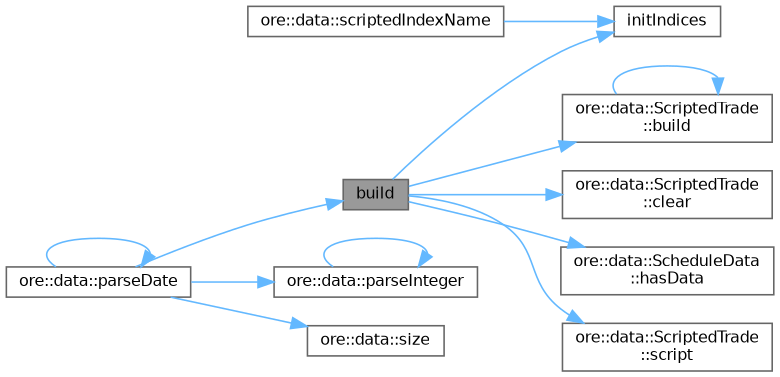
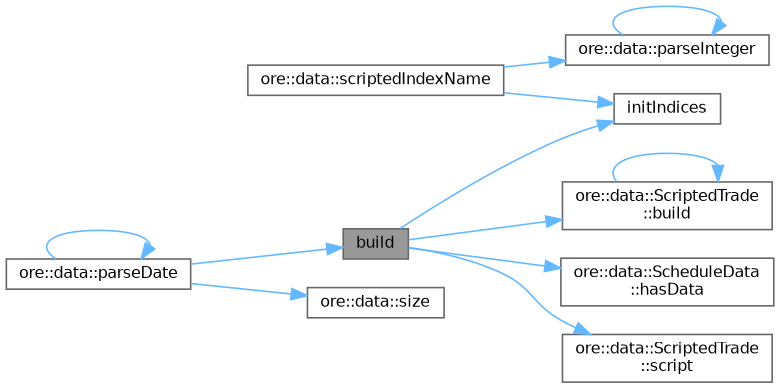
(667, 195) -> none
(225, 282) -> (527, 65)
